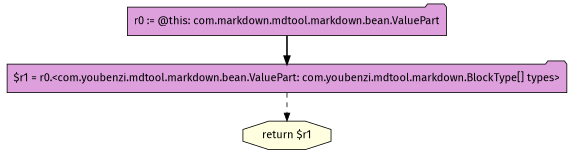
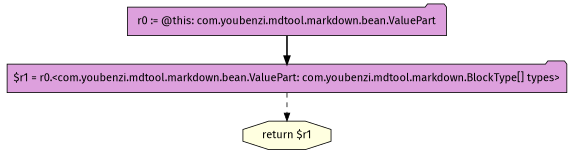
(287, 21) -> (287, 21)
